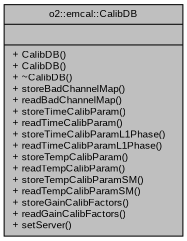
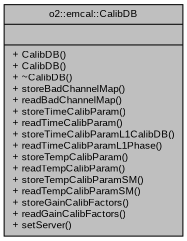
(89, 134) -> (94, 134)
